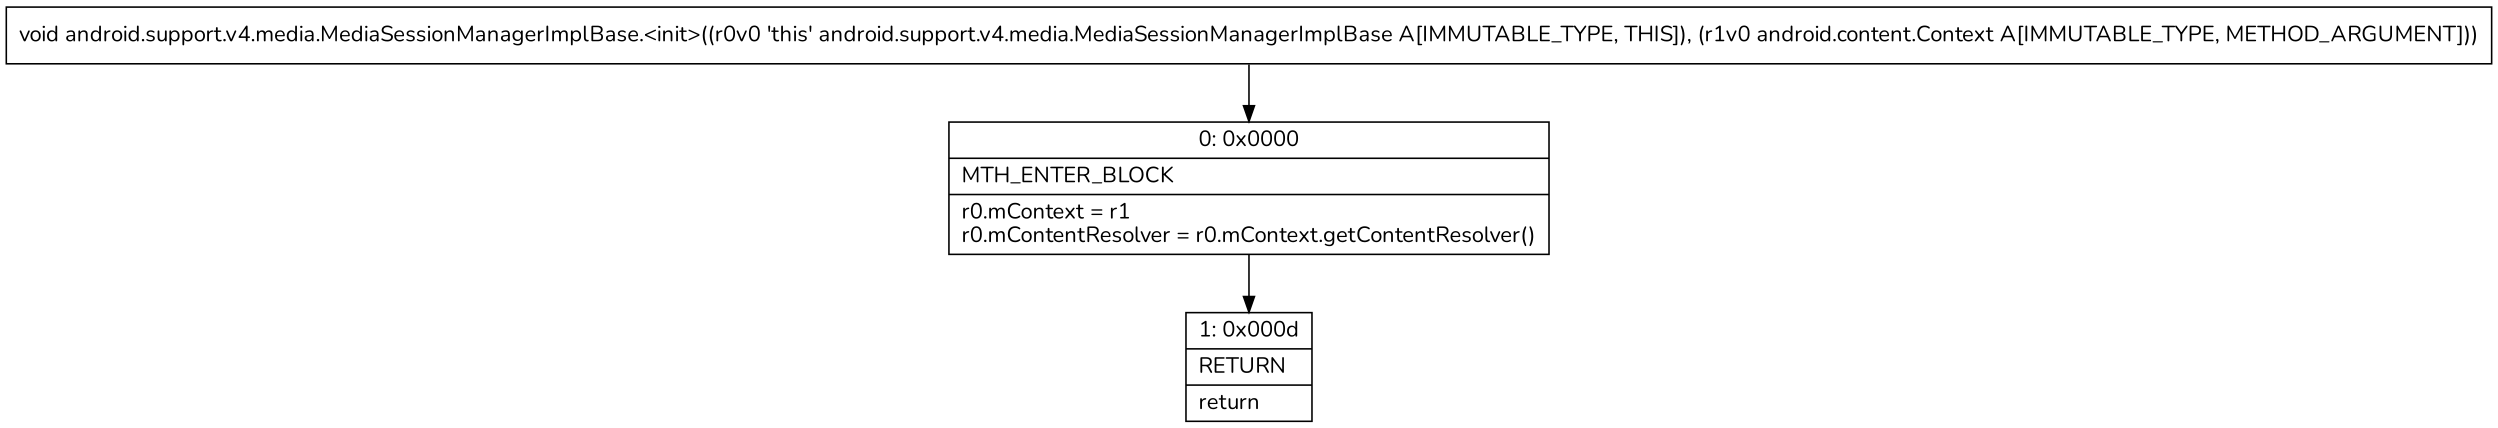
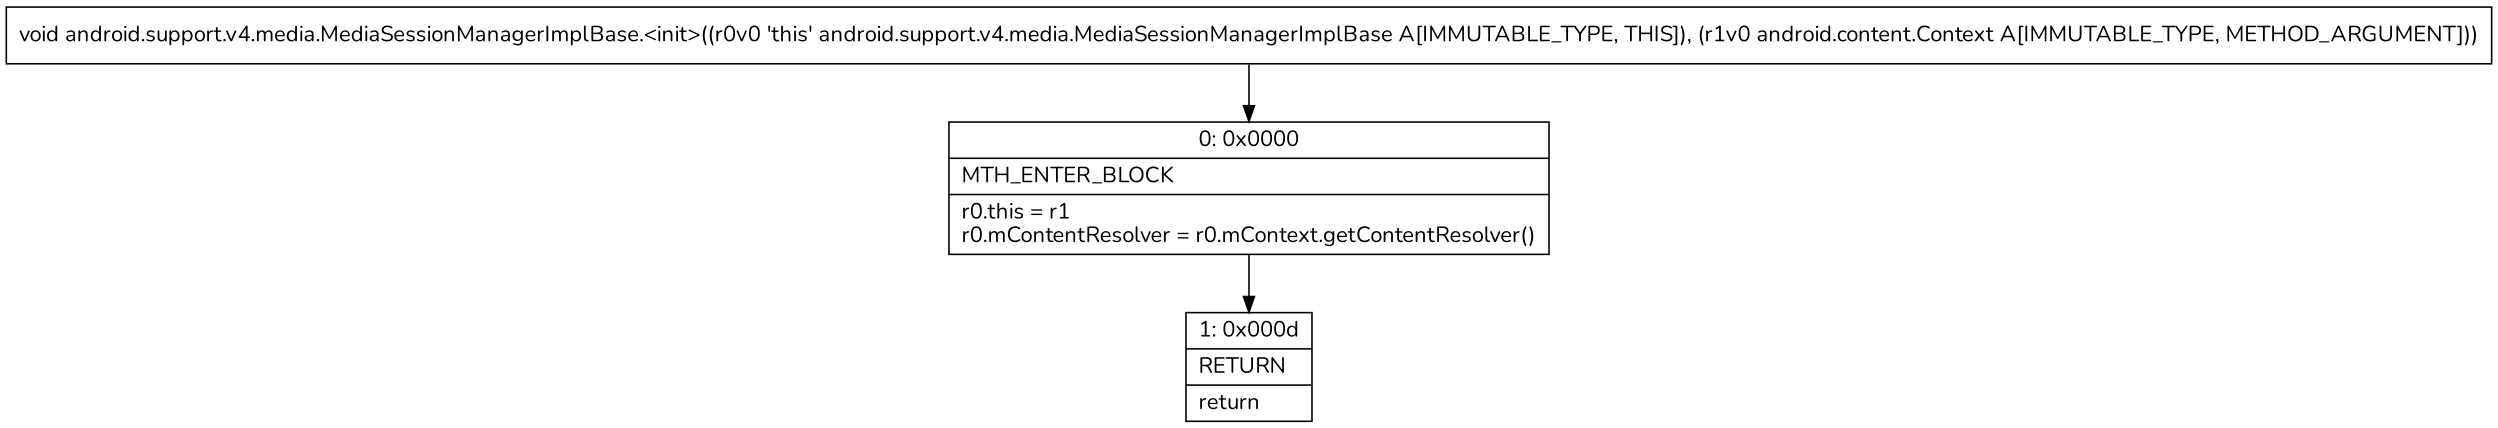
(1047, 212) -> (1017, 212)
